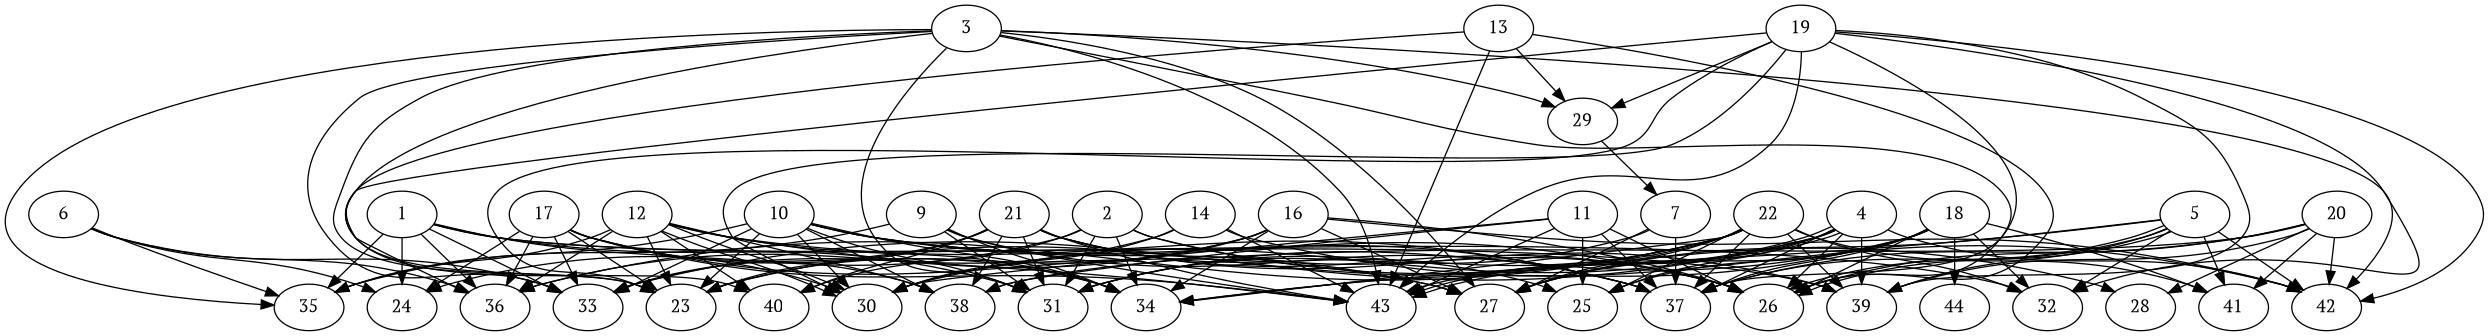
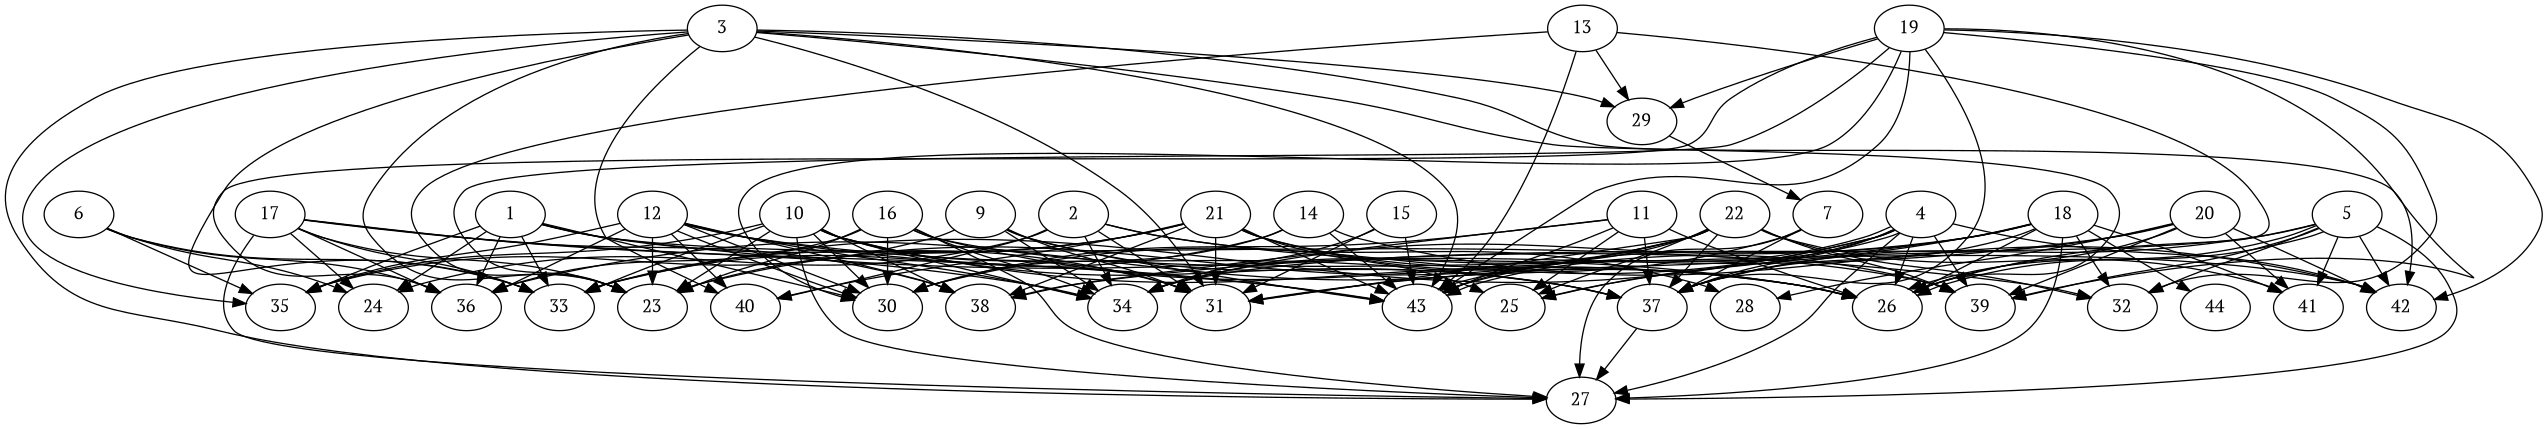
none -> (1402, 214)
none -> (1743, 252)
(1636, 260) -> (1621, 349)
